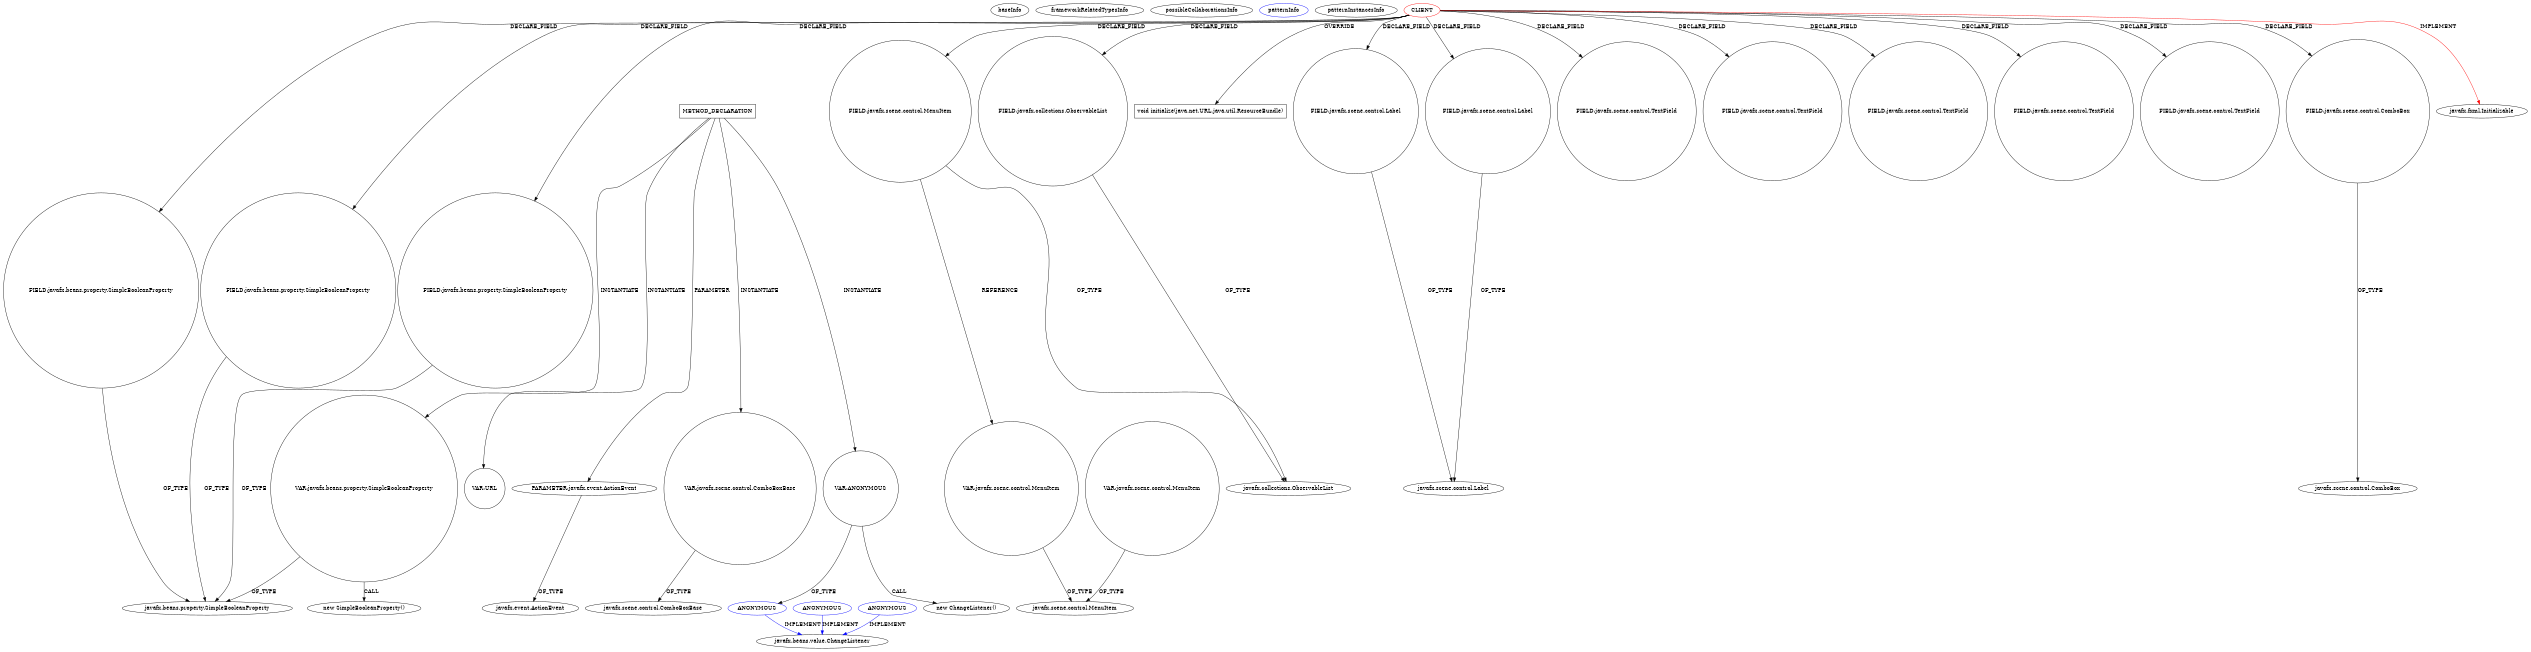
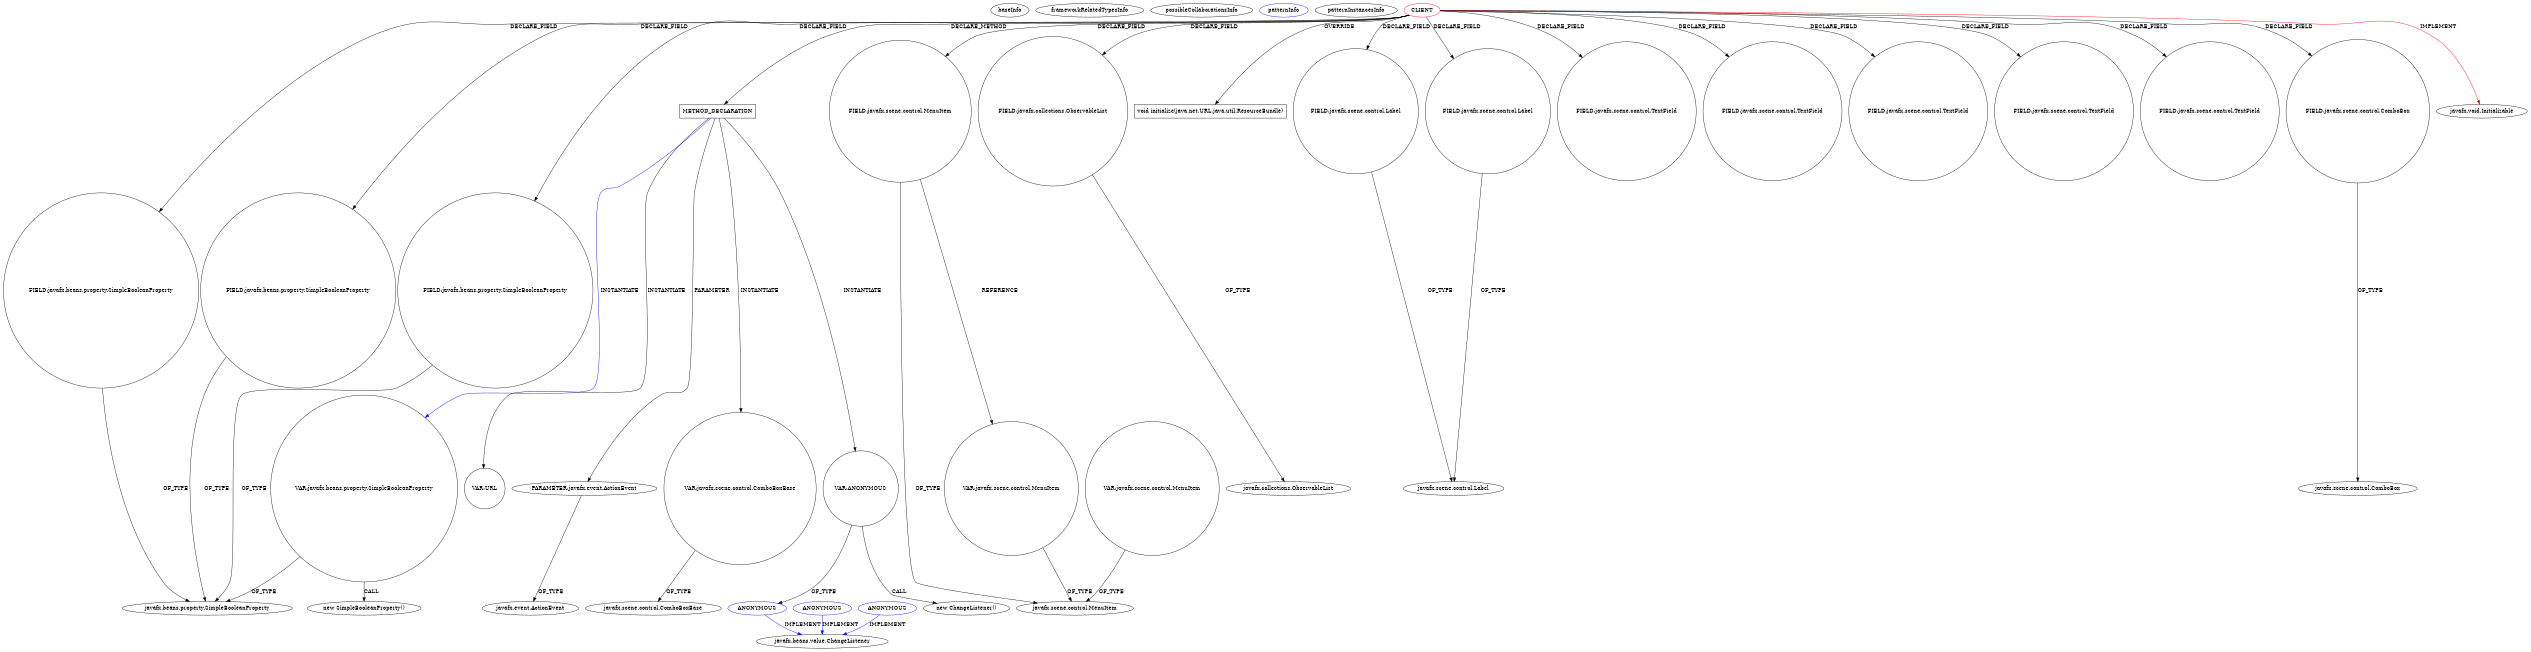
none -> (1058, 23)
(2482, 111) -> (2482, 111)
(599, 309) -> (599, 309)
(1062, 372) -> (904, 443)
